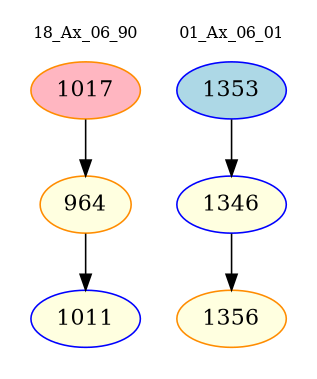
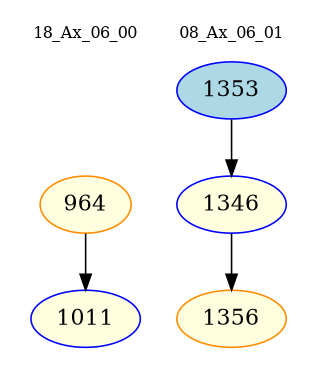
(86, 34) -> (86, 34)
(232, 34) -> (232, 34)
(86, 90) -> none
